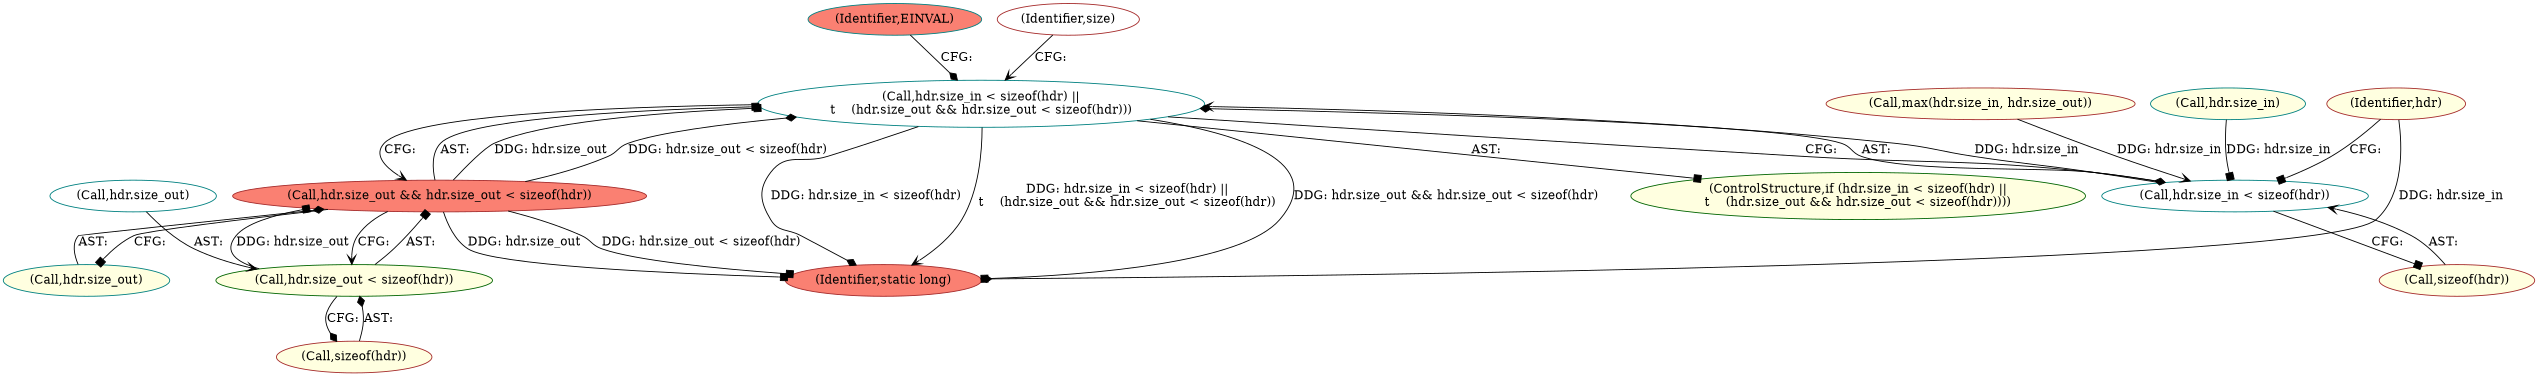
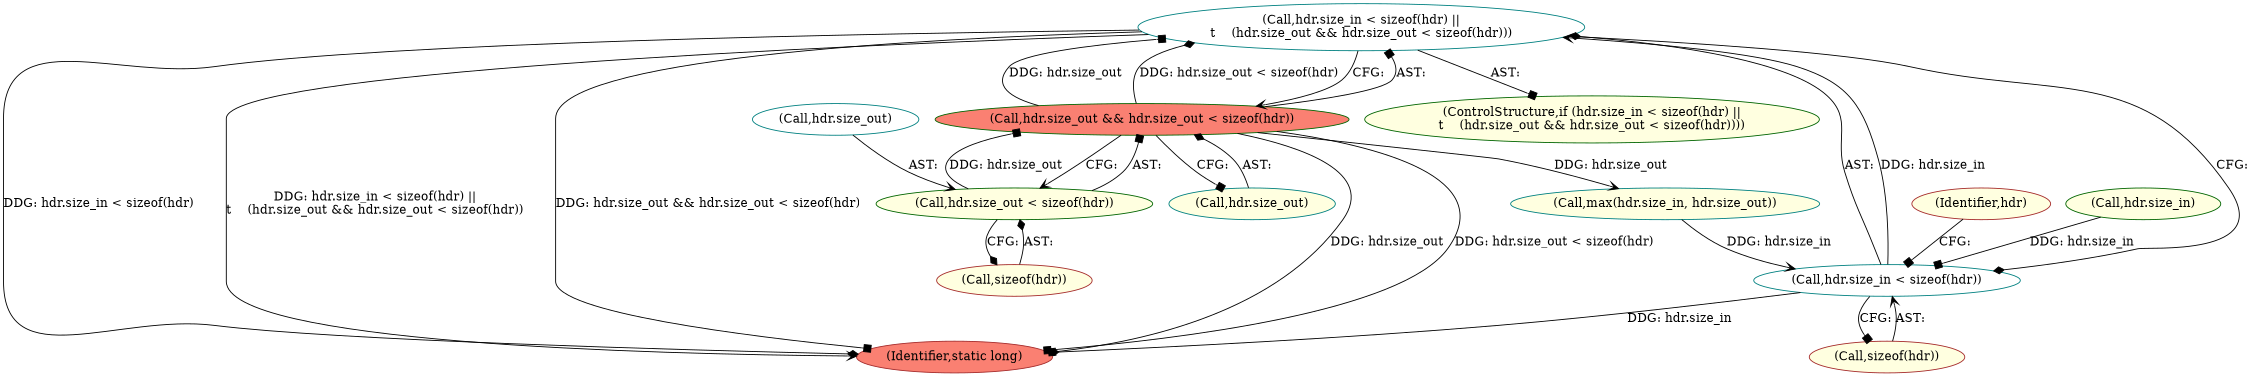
(895, 19) -> none
(1068, 19) -> none
(1981, 104) -> (1665, 204)
(2228, 104) -> (2143, 204)
none -> (1435, 152)
(440, 196) -> (1142, 119)
(1738, 267) -> (1430, 331)
